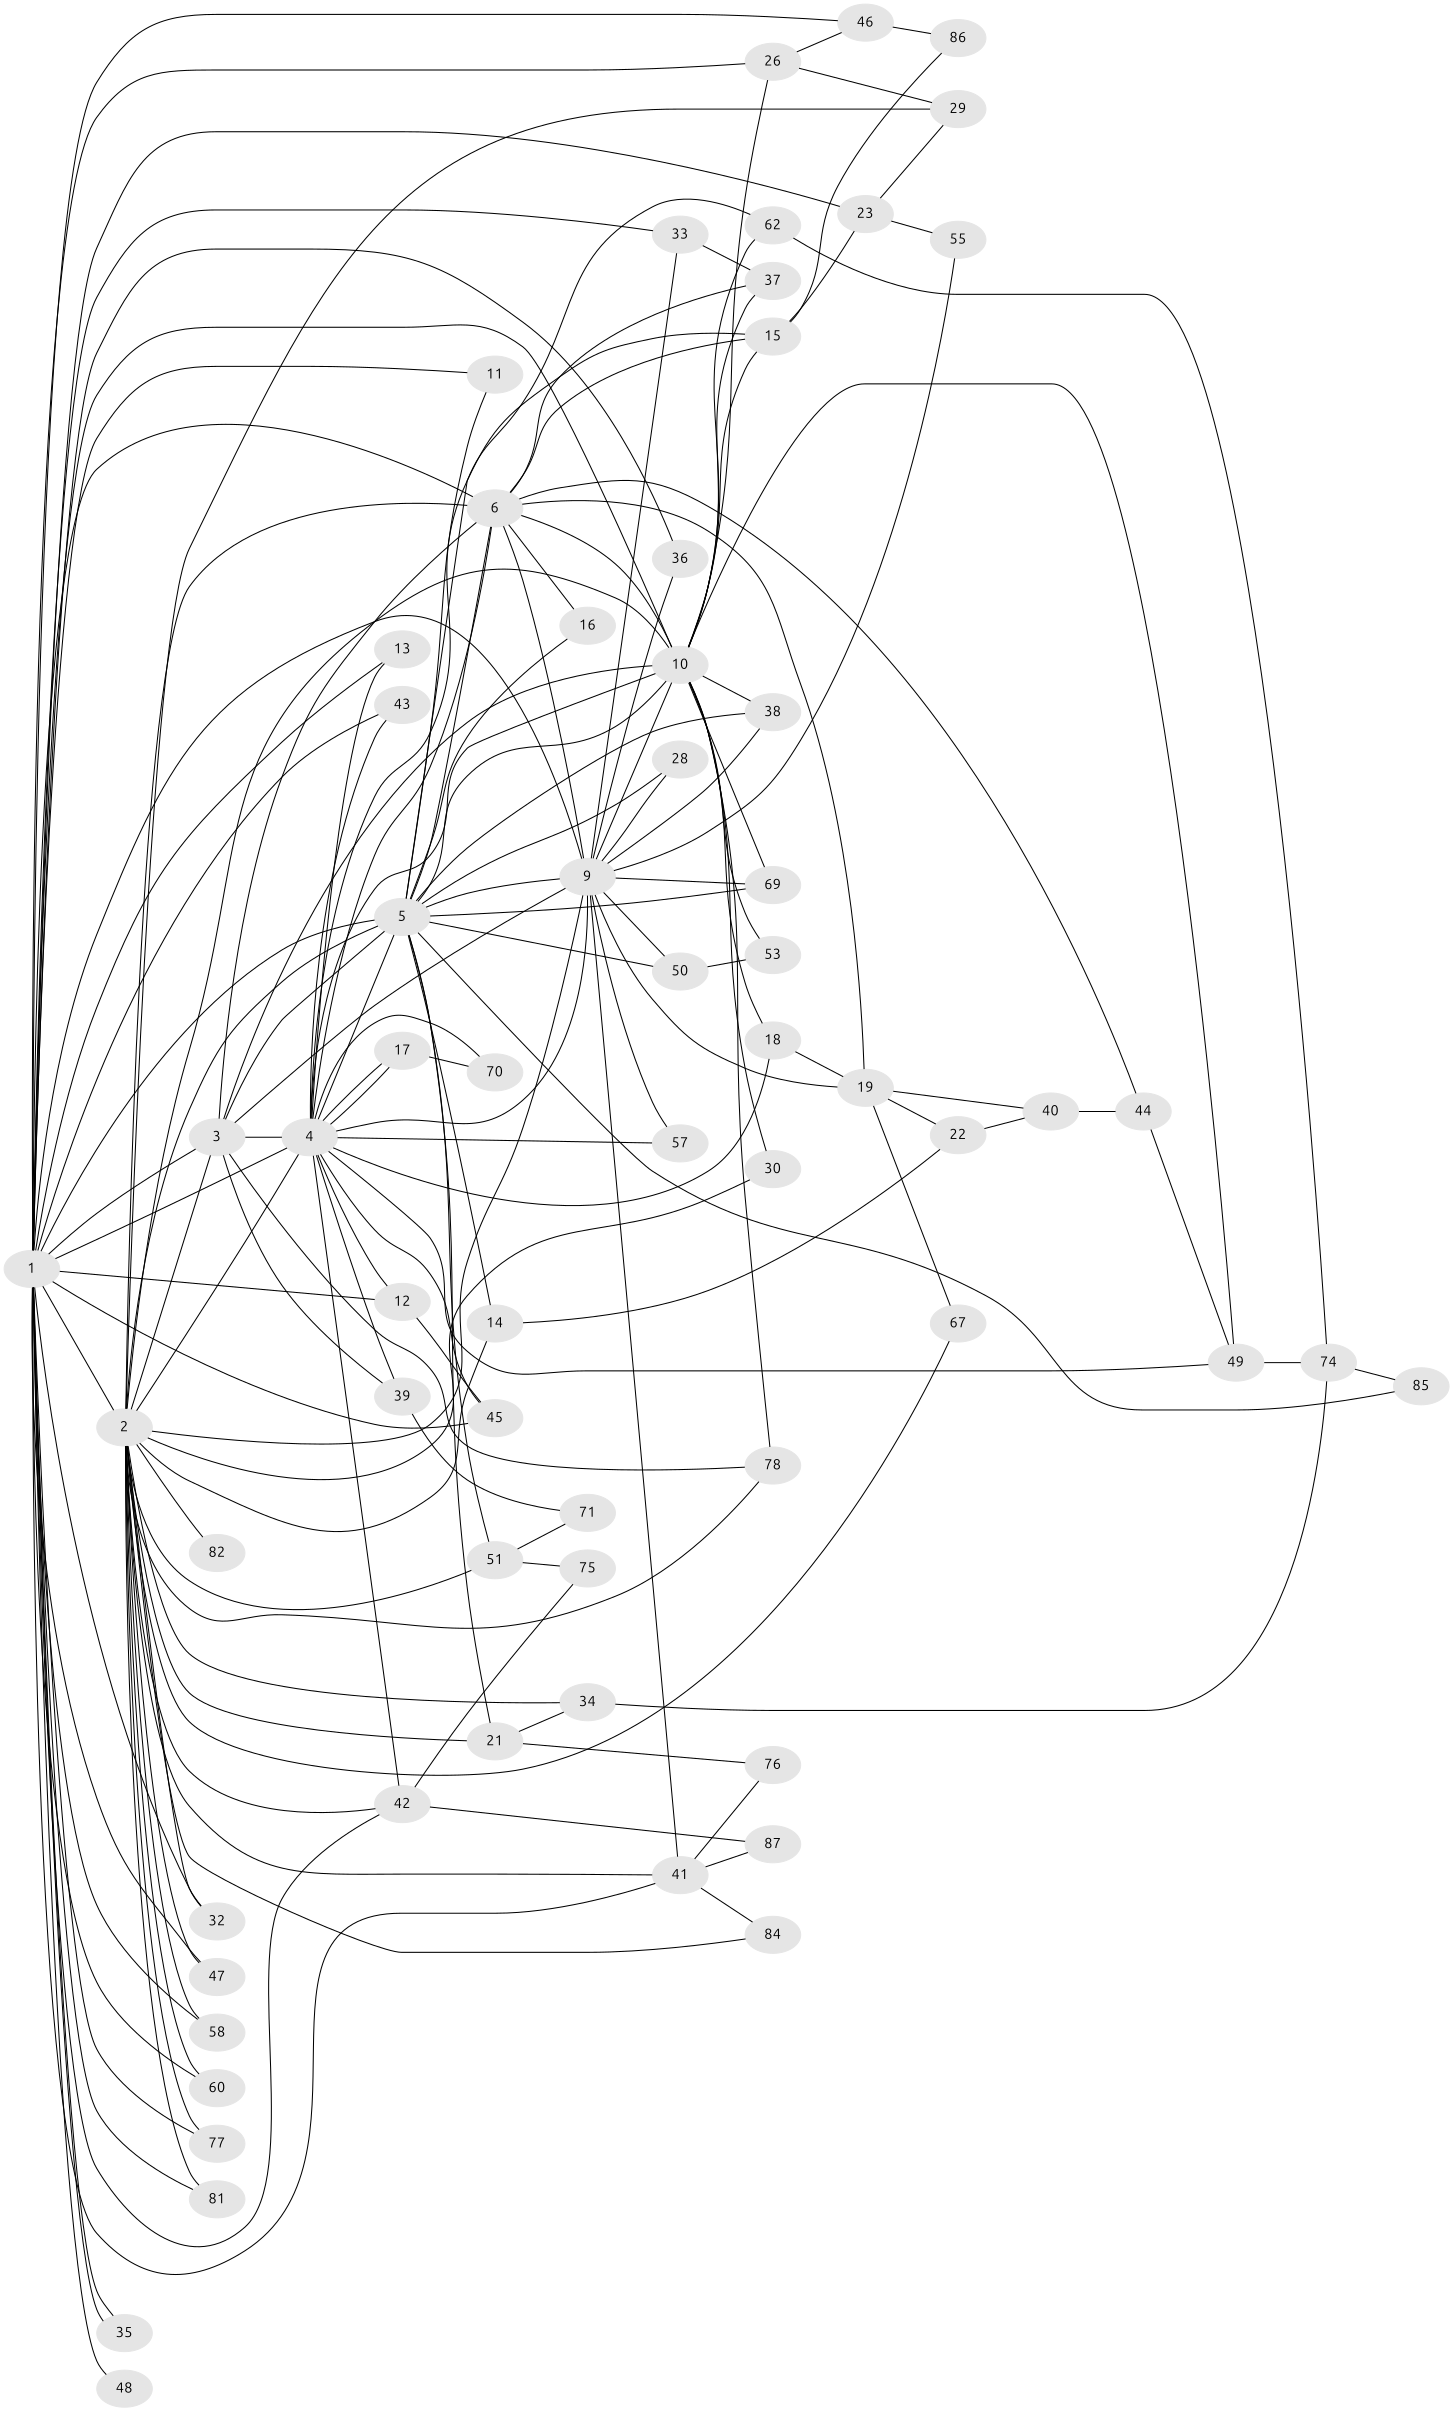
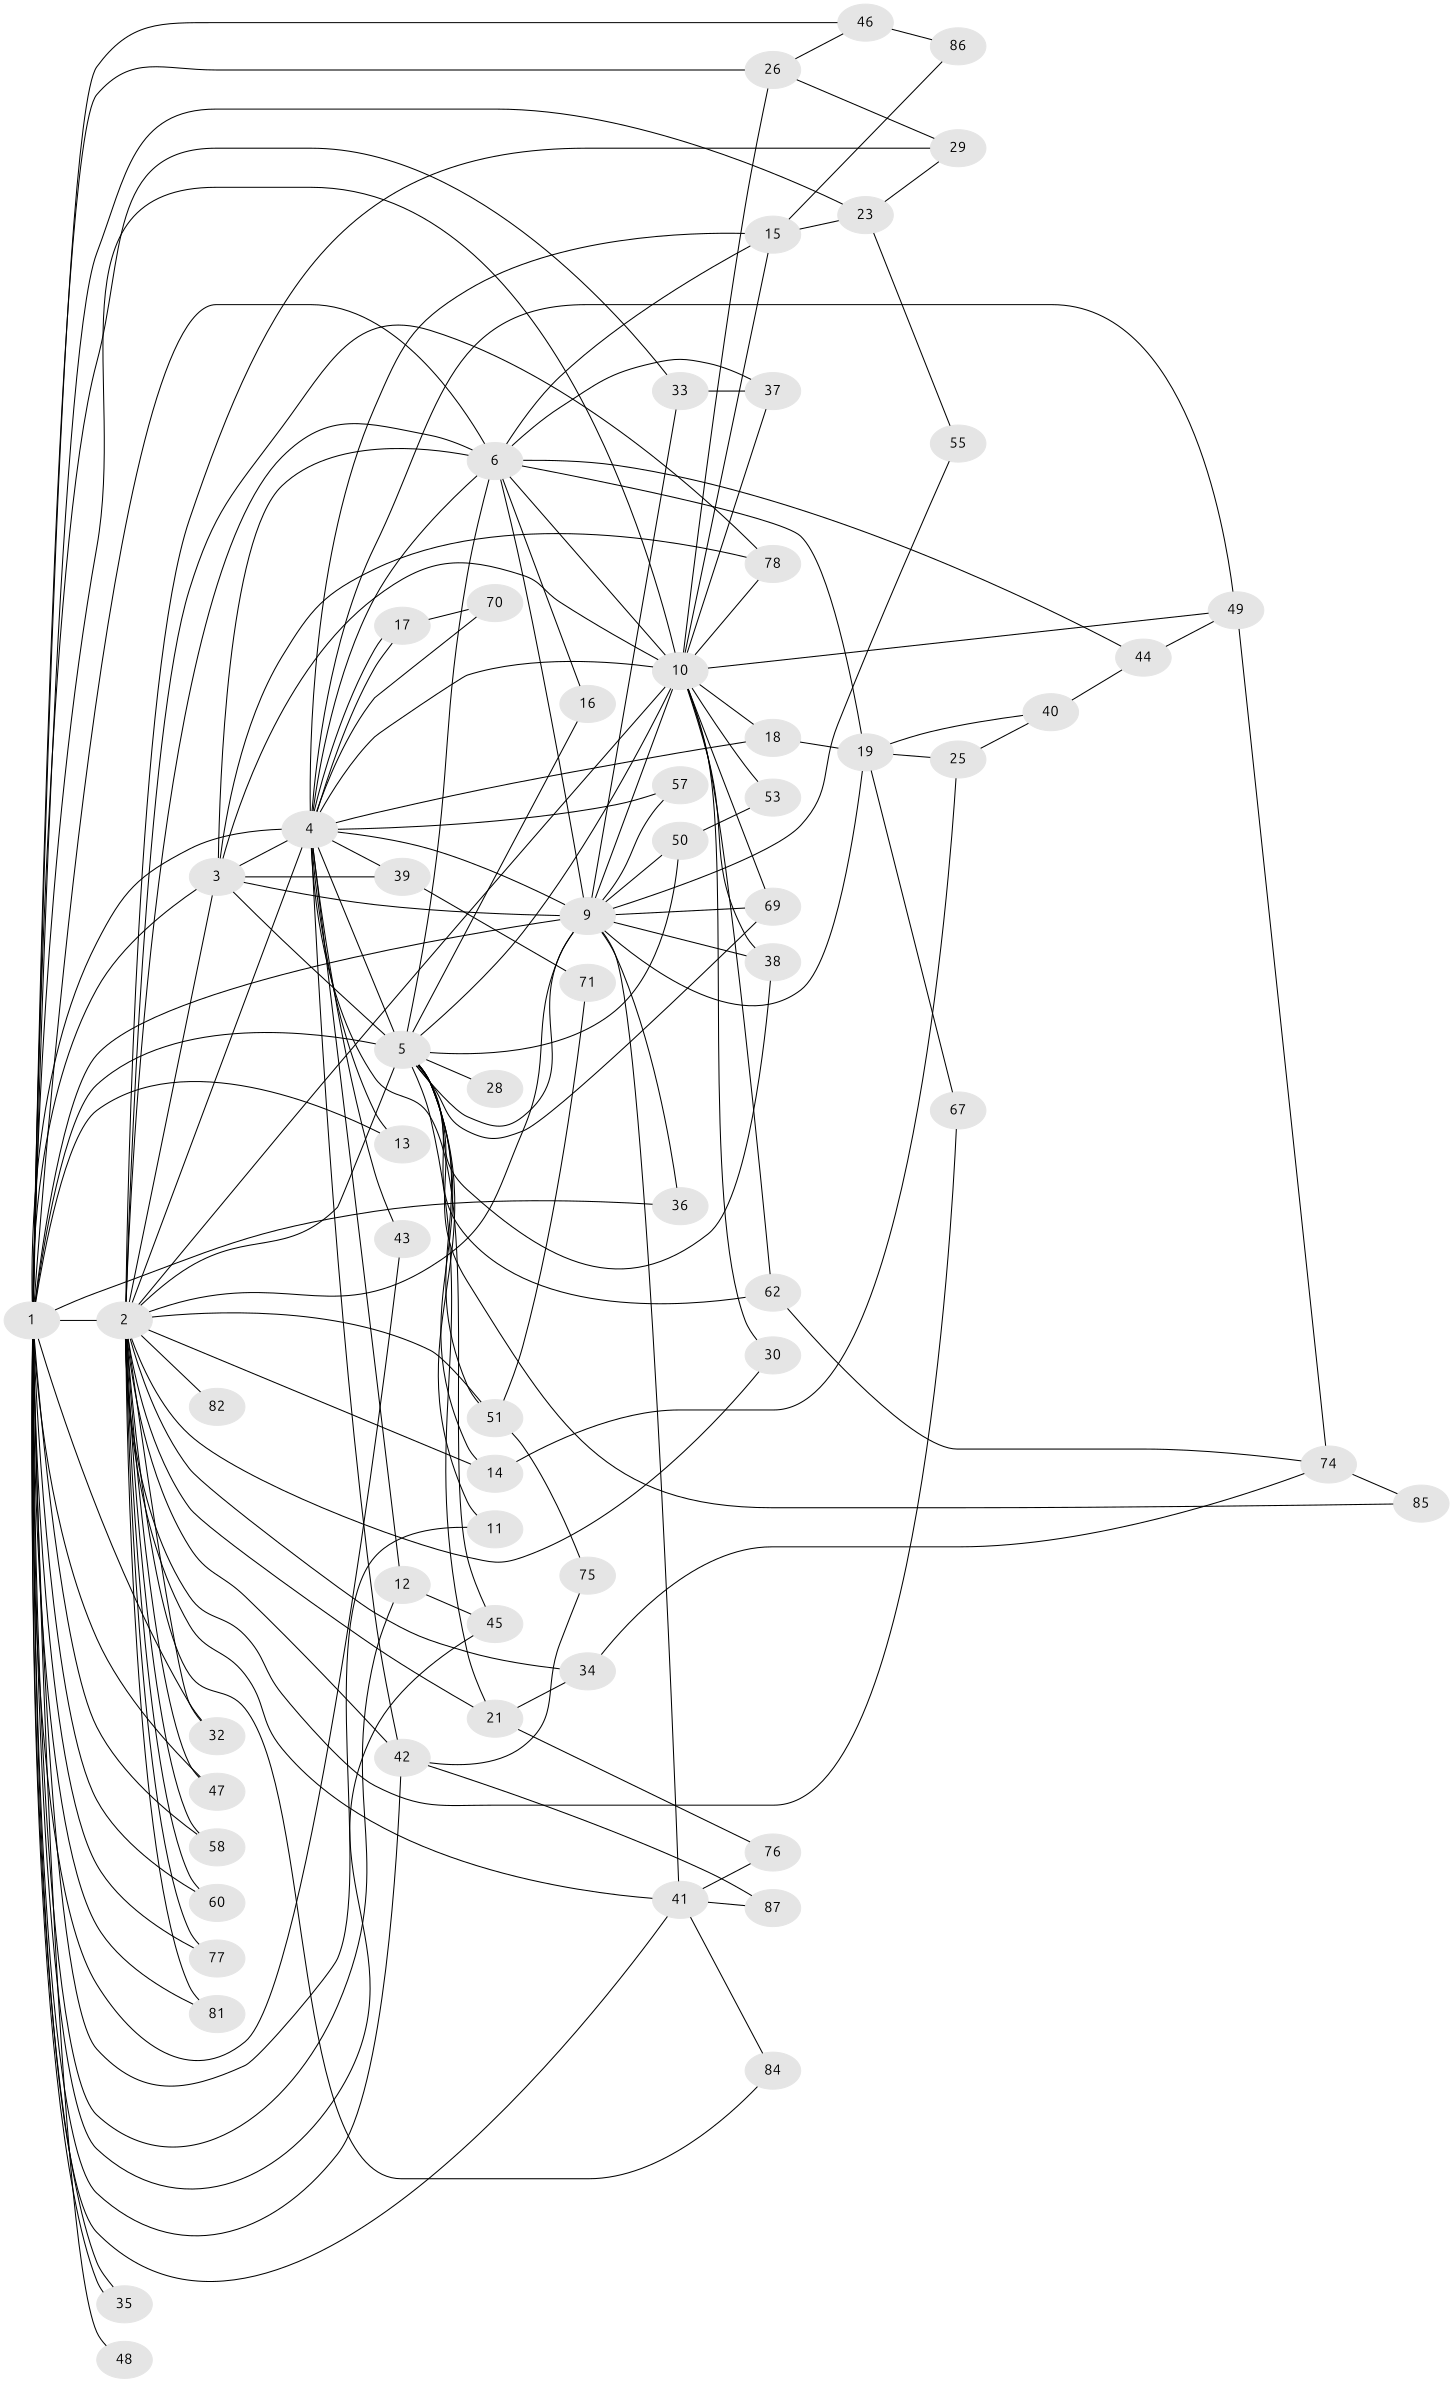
(634, 818) -> none
(958, 1135) -> (958, 760)
